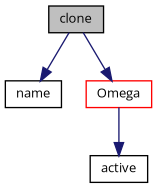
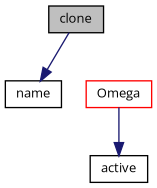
(94, 51) -> none
